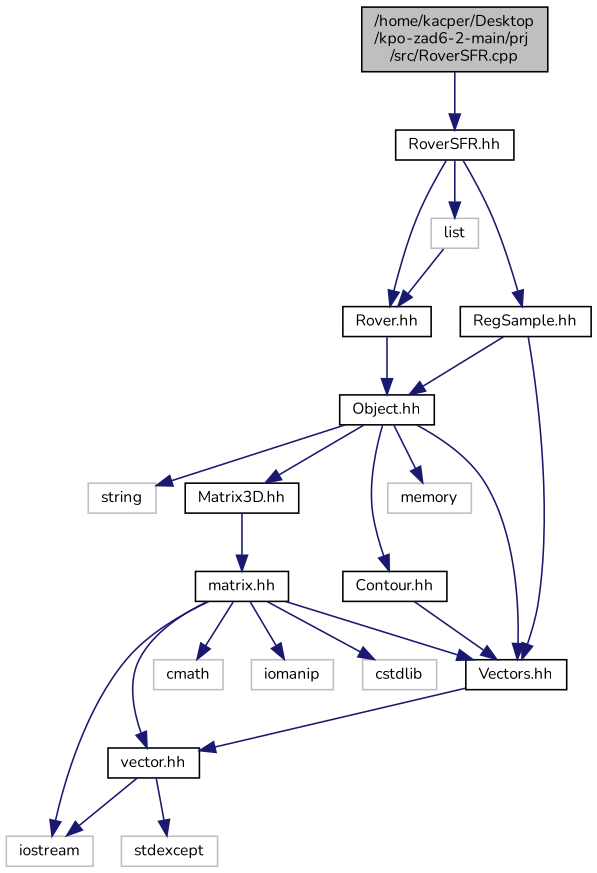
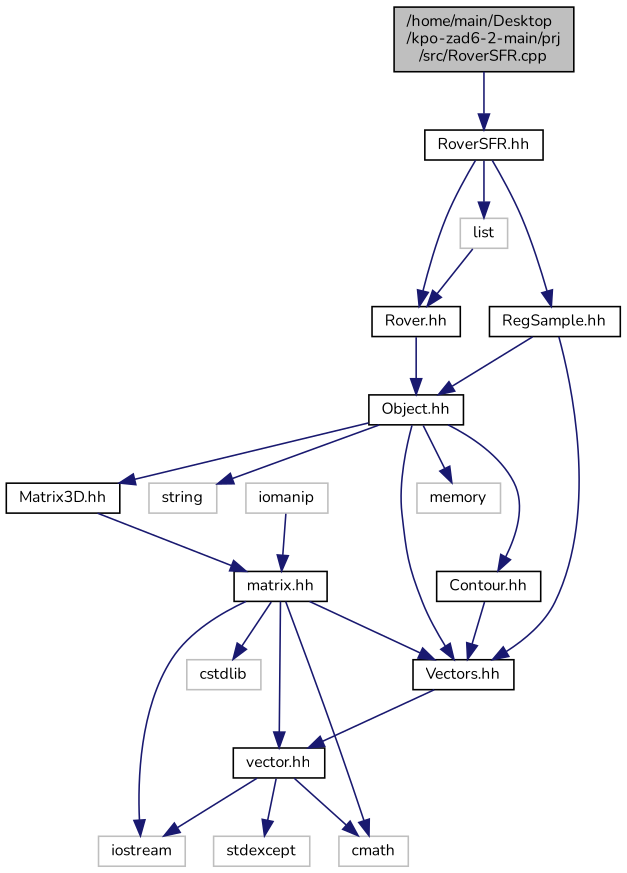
(455, 39) -> (484, 39)
(263, 624) -> (284, 534)
none -> (320, 802)
